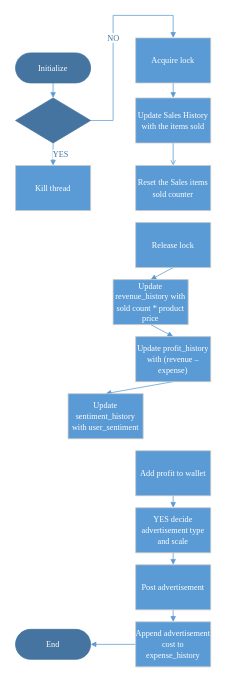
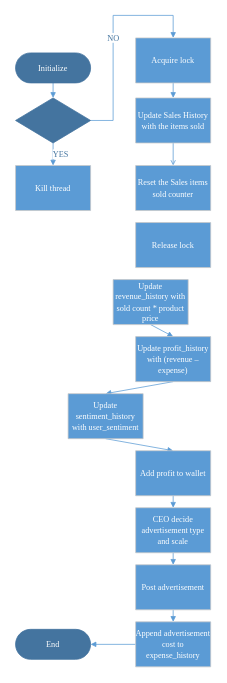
(164, 272) -> none
none -> (137, 444)
(173, 530) -> (173, 530)
